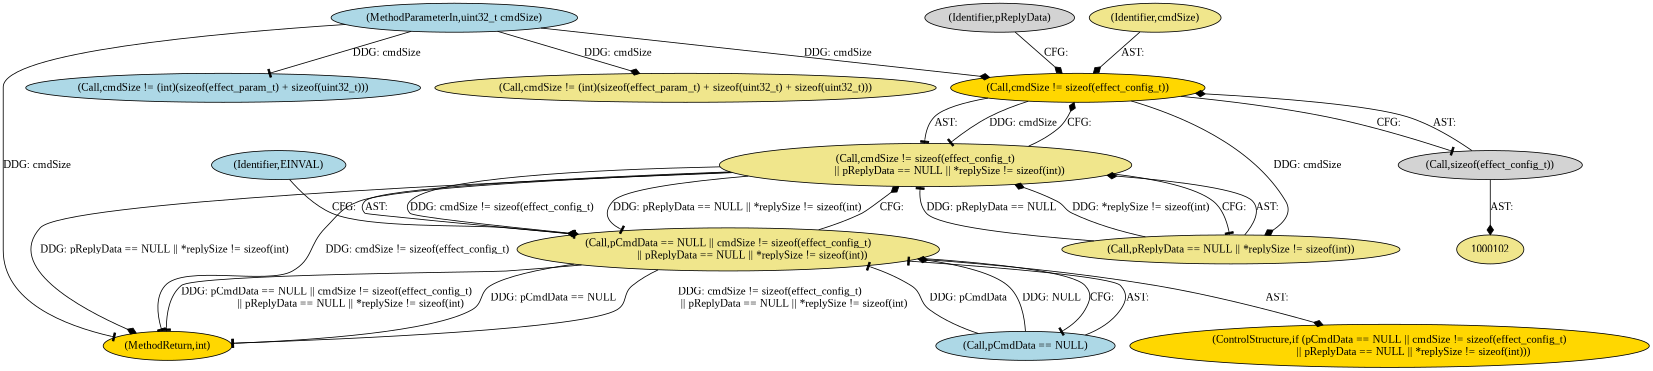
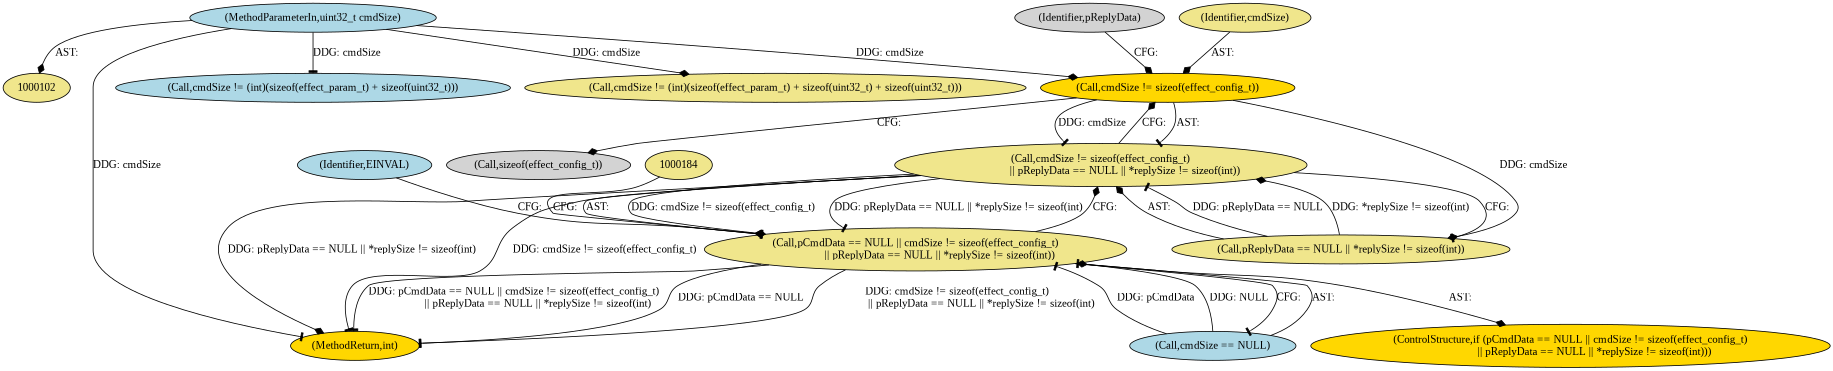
(1343, 105) -> none
(1317, 115) -> (837, 122)
none -> (679, 165)
(1490, 202) -> (112, 29)
(1025, 346) -> (1213, 346)
